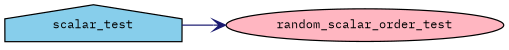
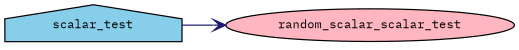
(365, 25) -> (370, 25)
